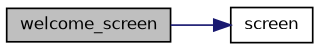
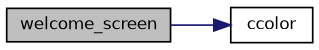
(272, 25) -> (272, 25)
